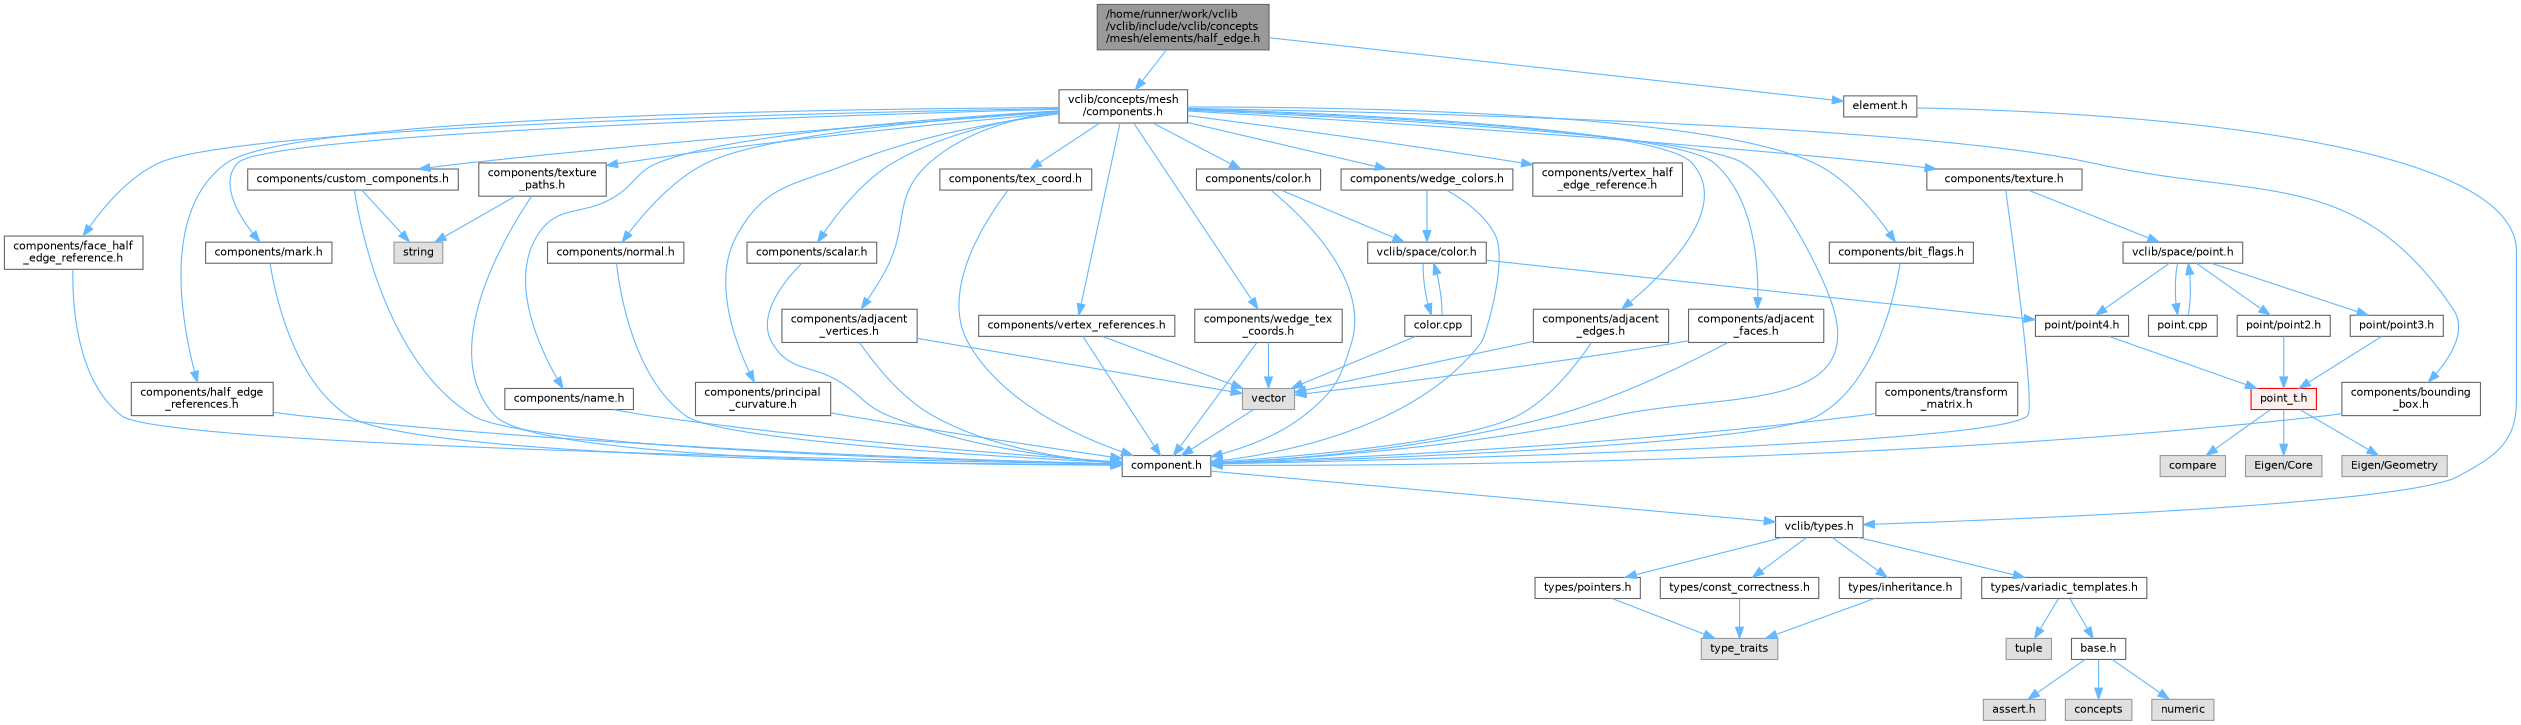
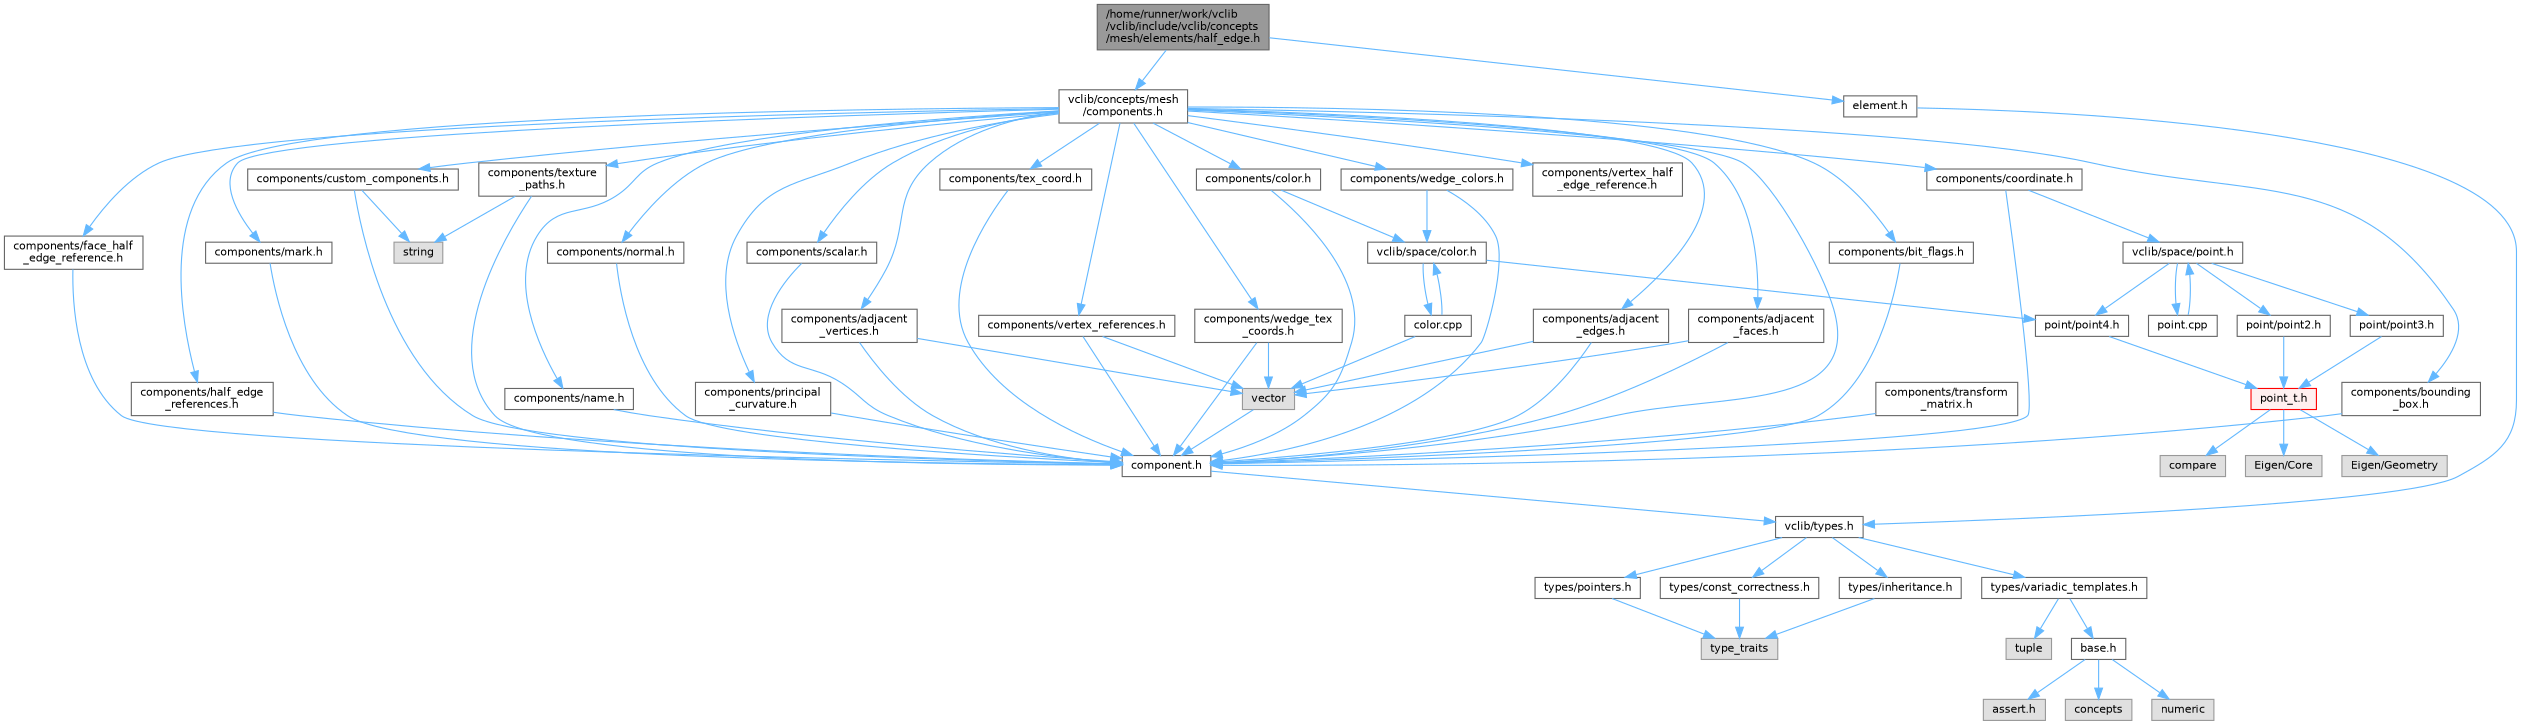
(2004, 180) -> (2004, 180)
